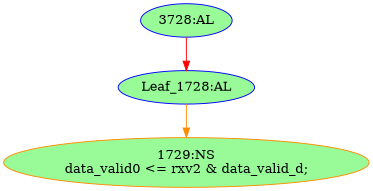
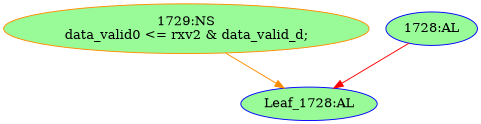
(186, 20) -> (432, 29)
(186, 116) -> (251, 68)
